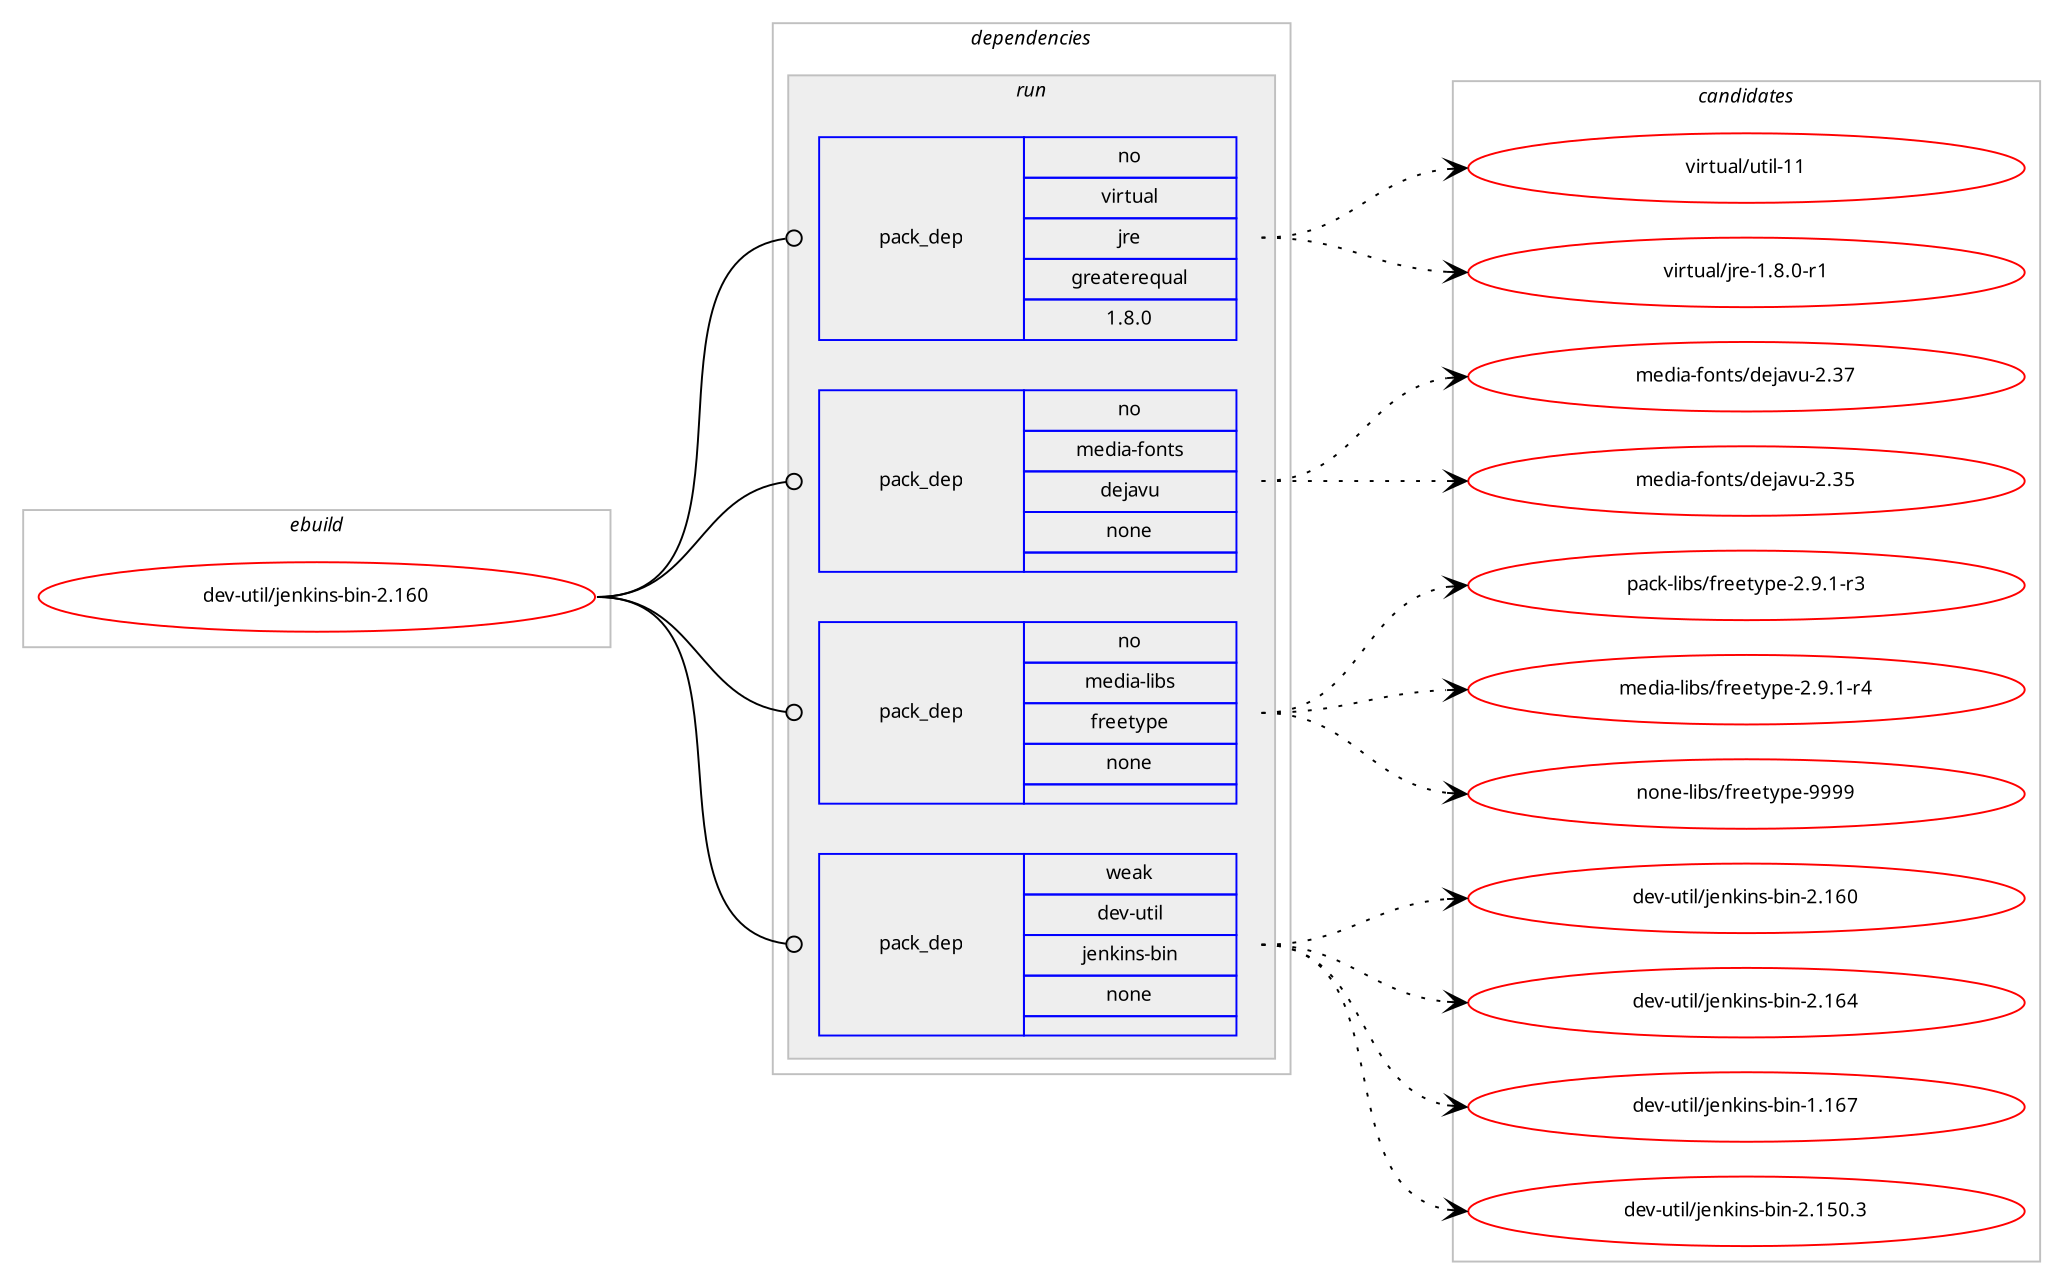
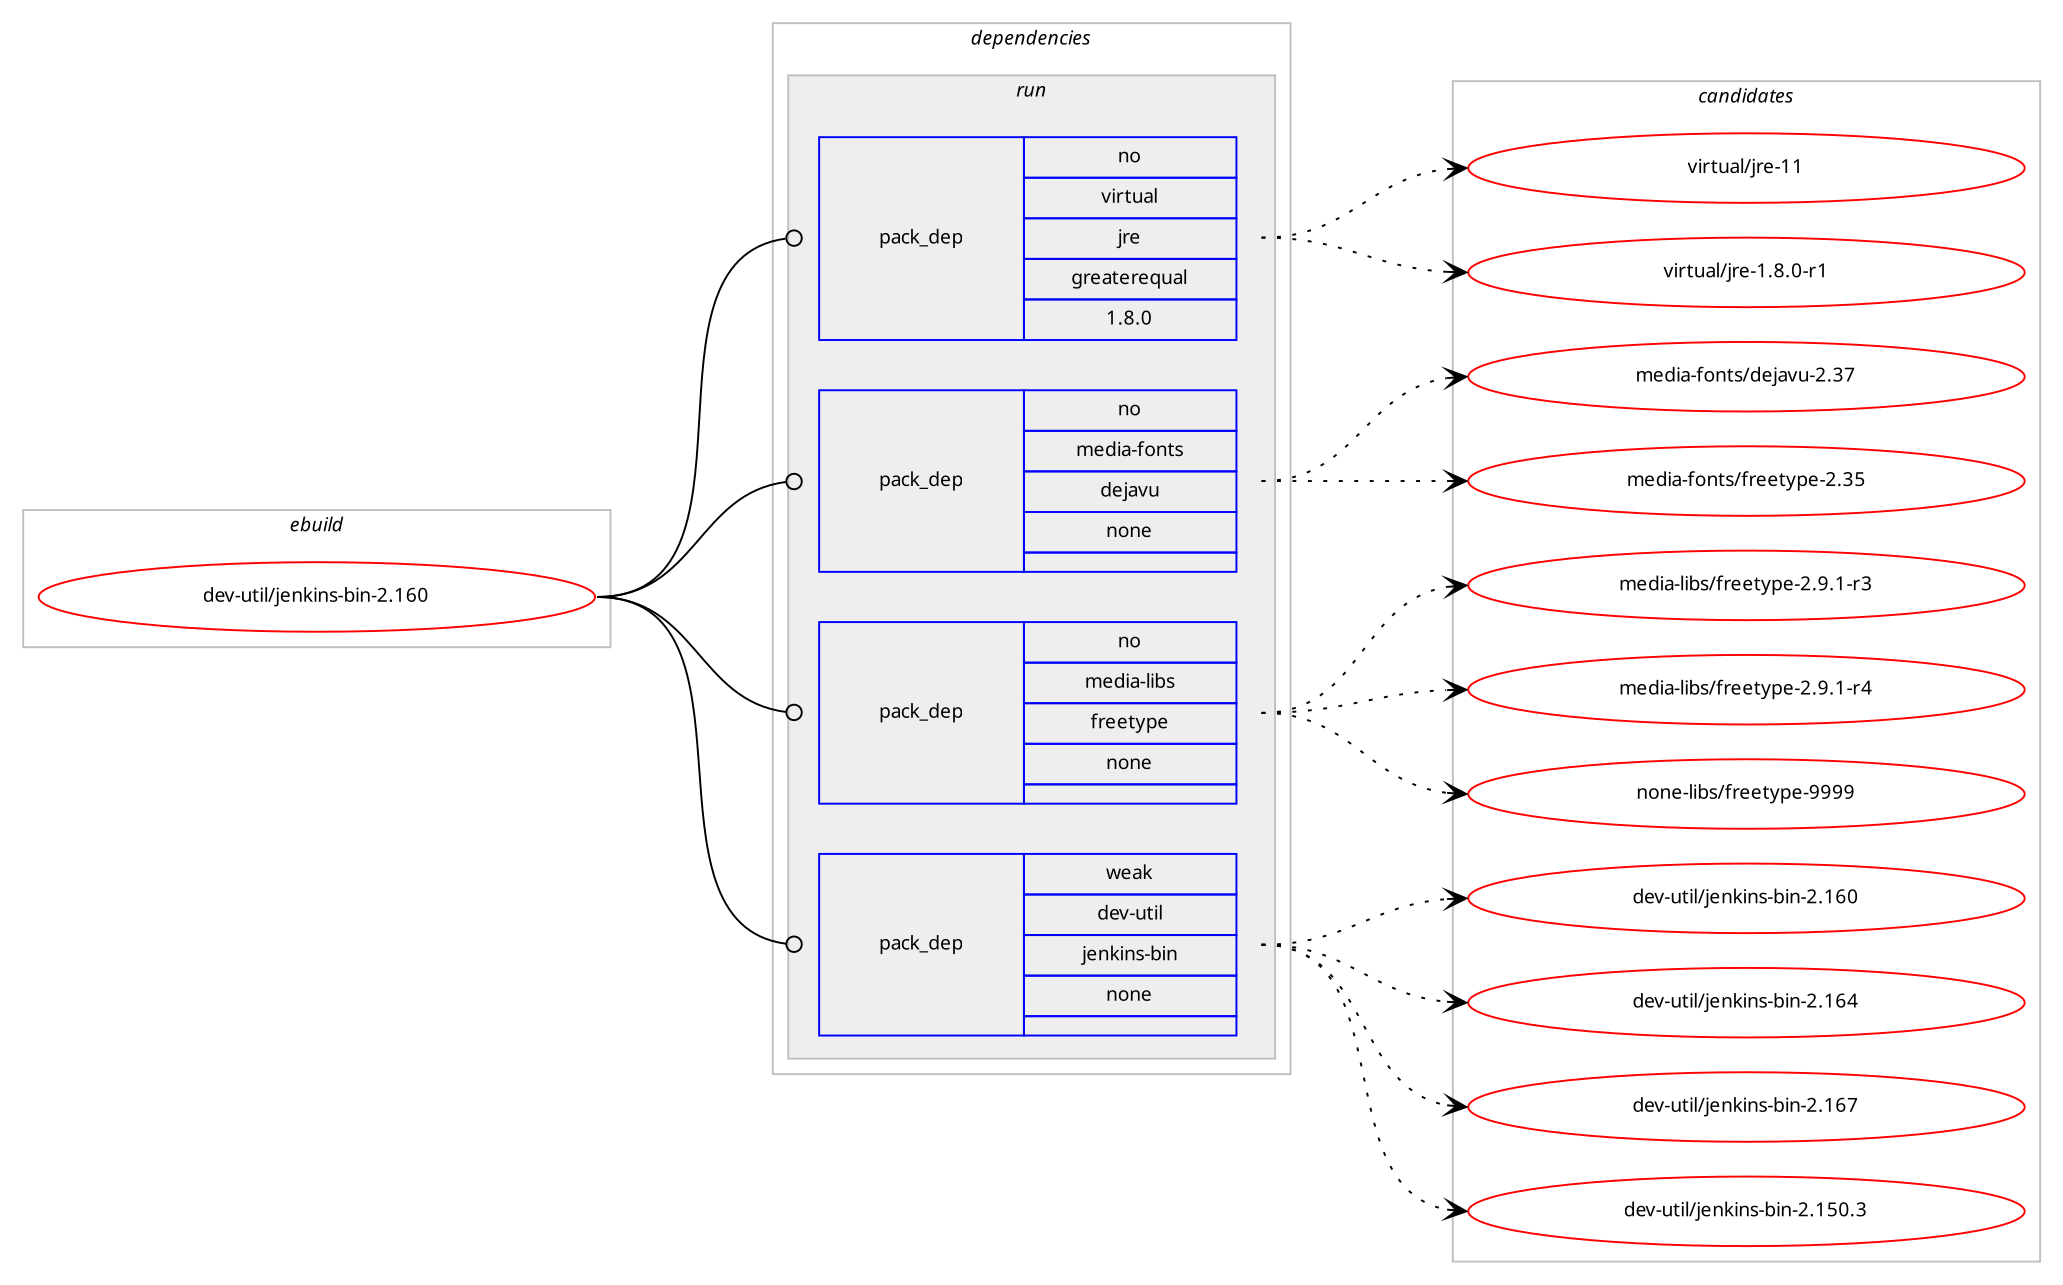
(1746, 168) -> (1746, 168)
(1746, 481) -> (1746, 481)
(1746, 585) -> (1746, 585)
(1746, 1107) -> (1746, 1107)
